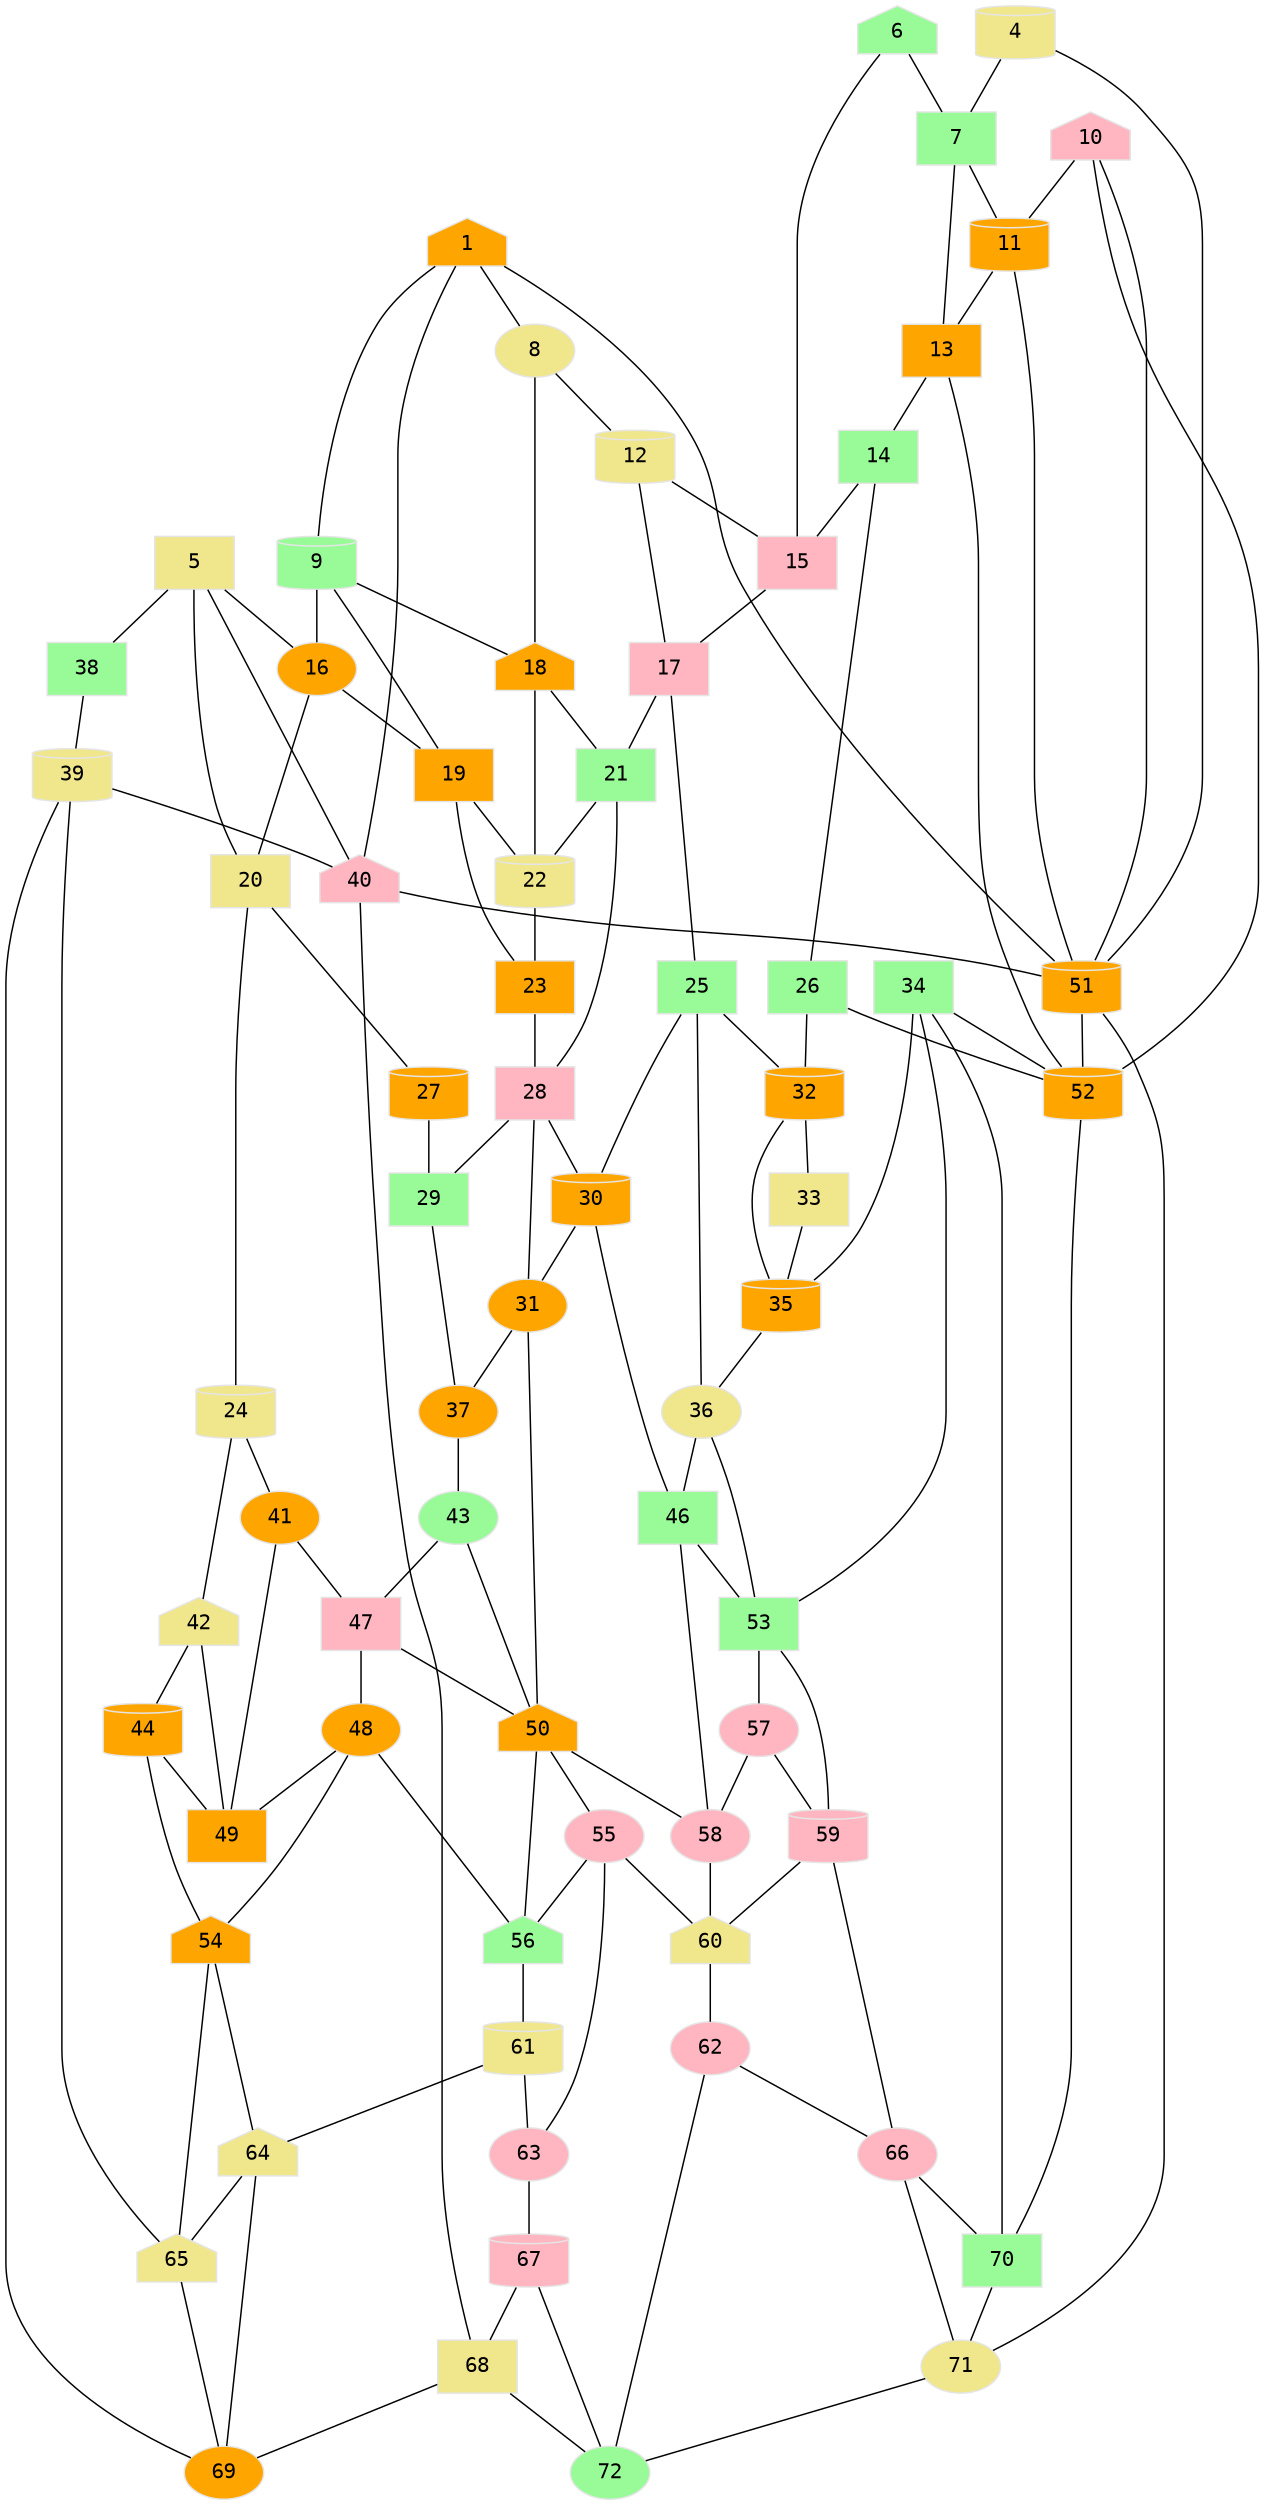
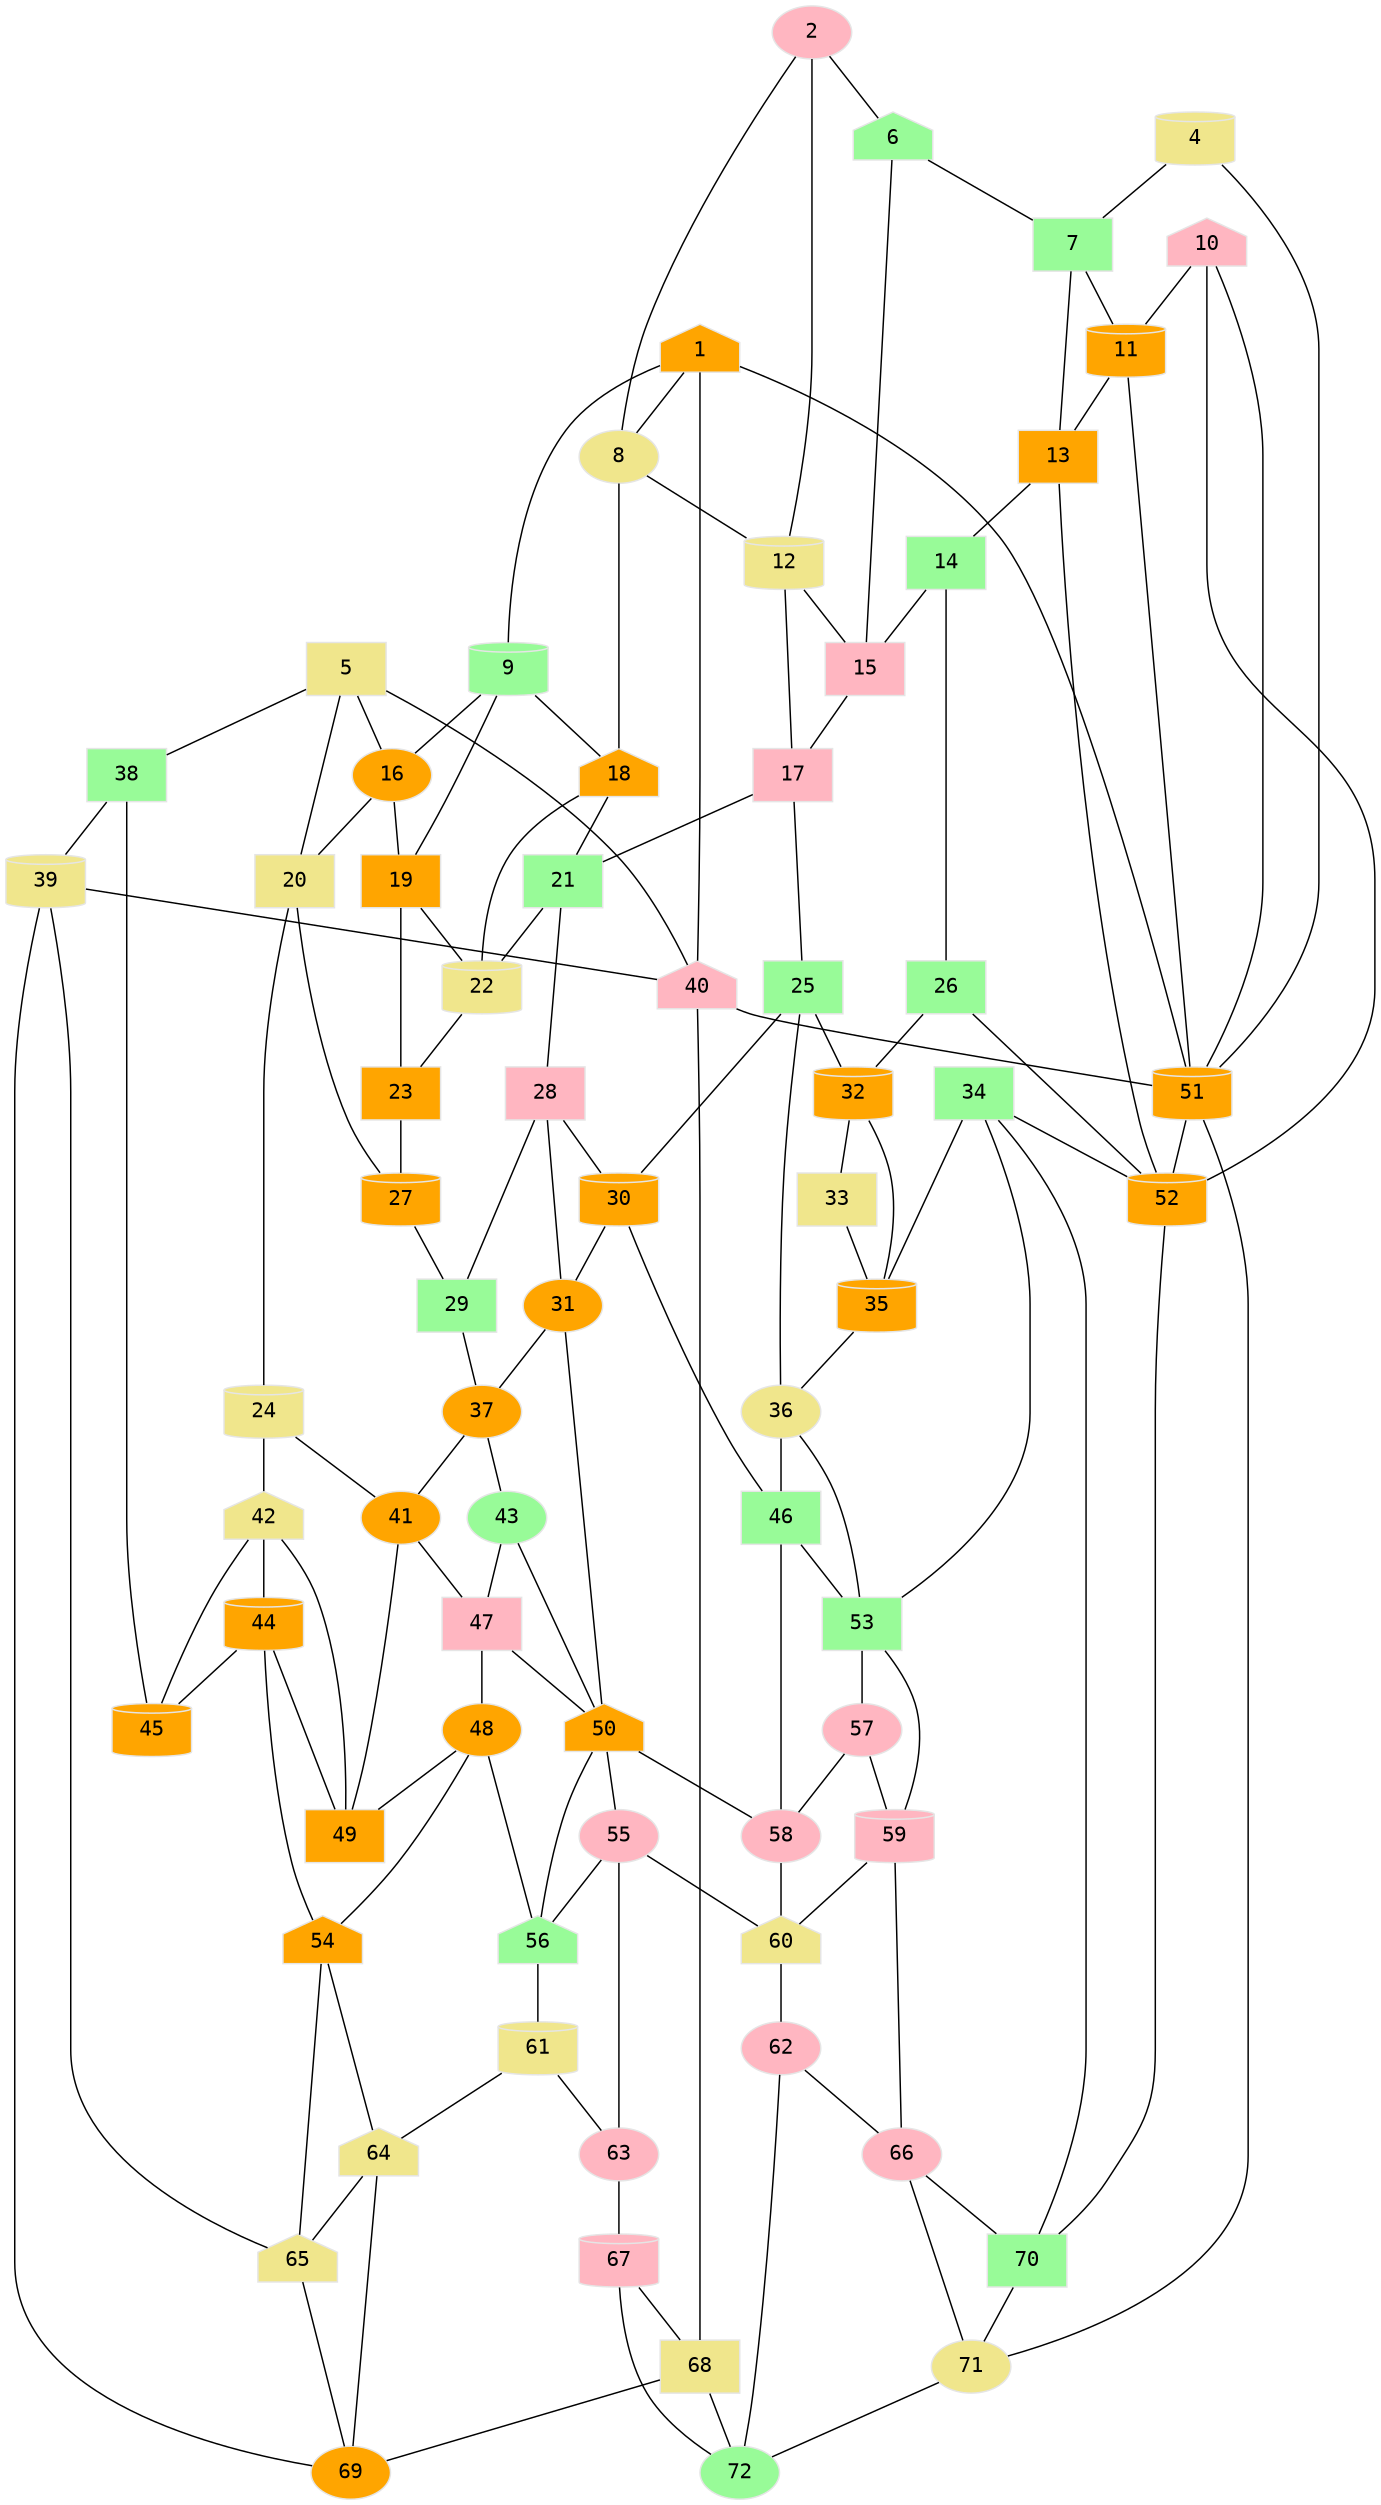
none -> (812, 32)
(535, 1041) -> (401, 1147)
none -> (441, 1465)
none -> (152, 1730)
